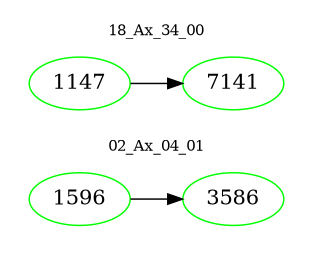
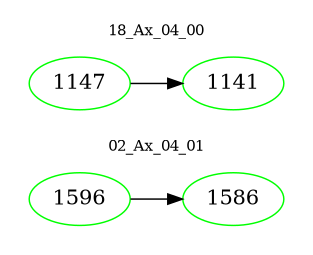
(157, 31) -> (157, 31)
(233, 83) -> (233, 83)
(233, 199) -> (233, 199)
